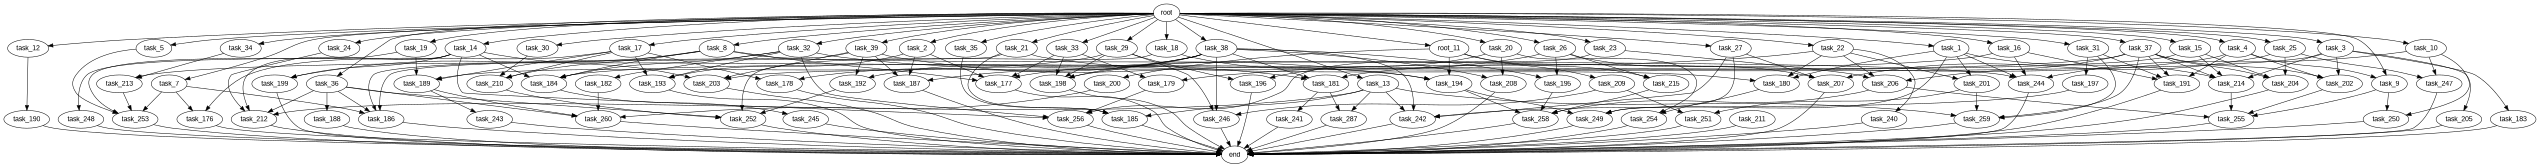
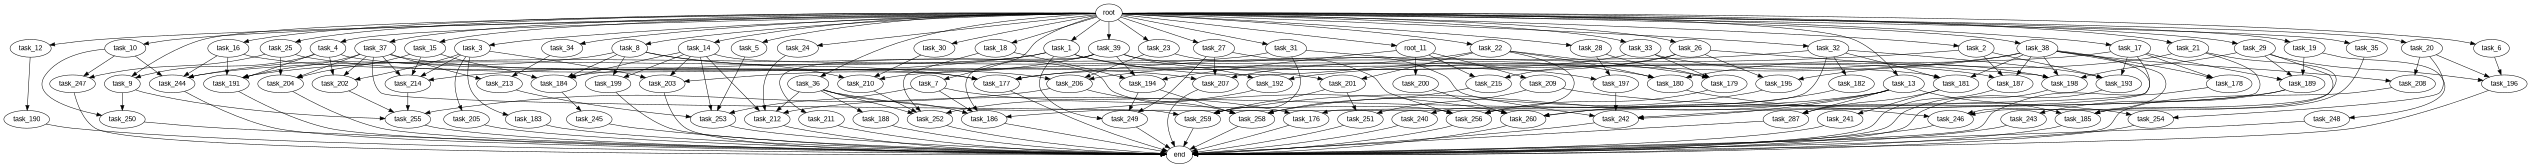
none -> (1591, 48)
none -> (2491, 48)
none -> (915, 60)
